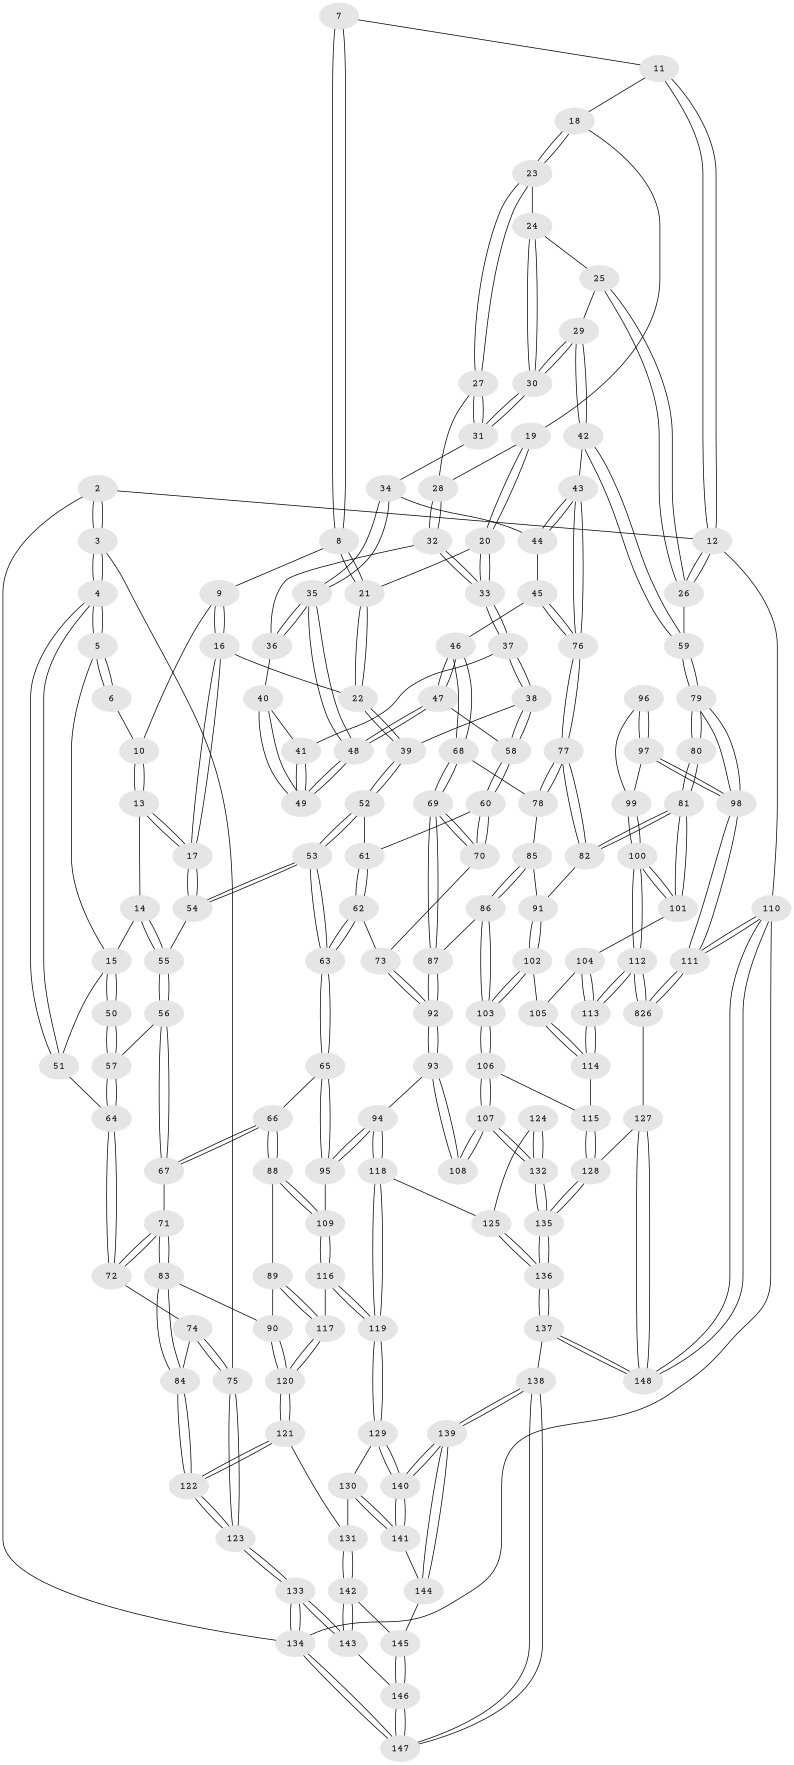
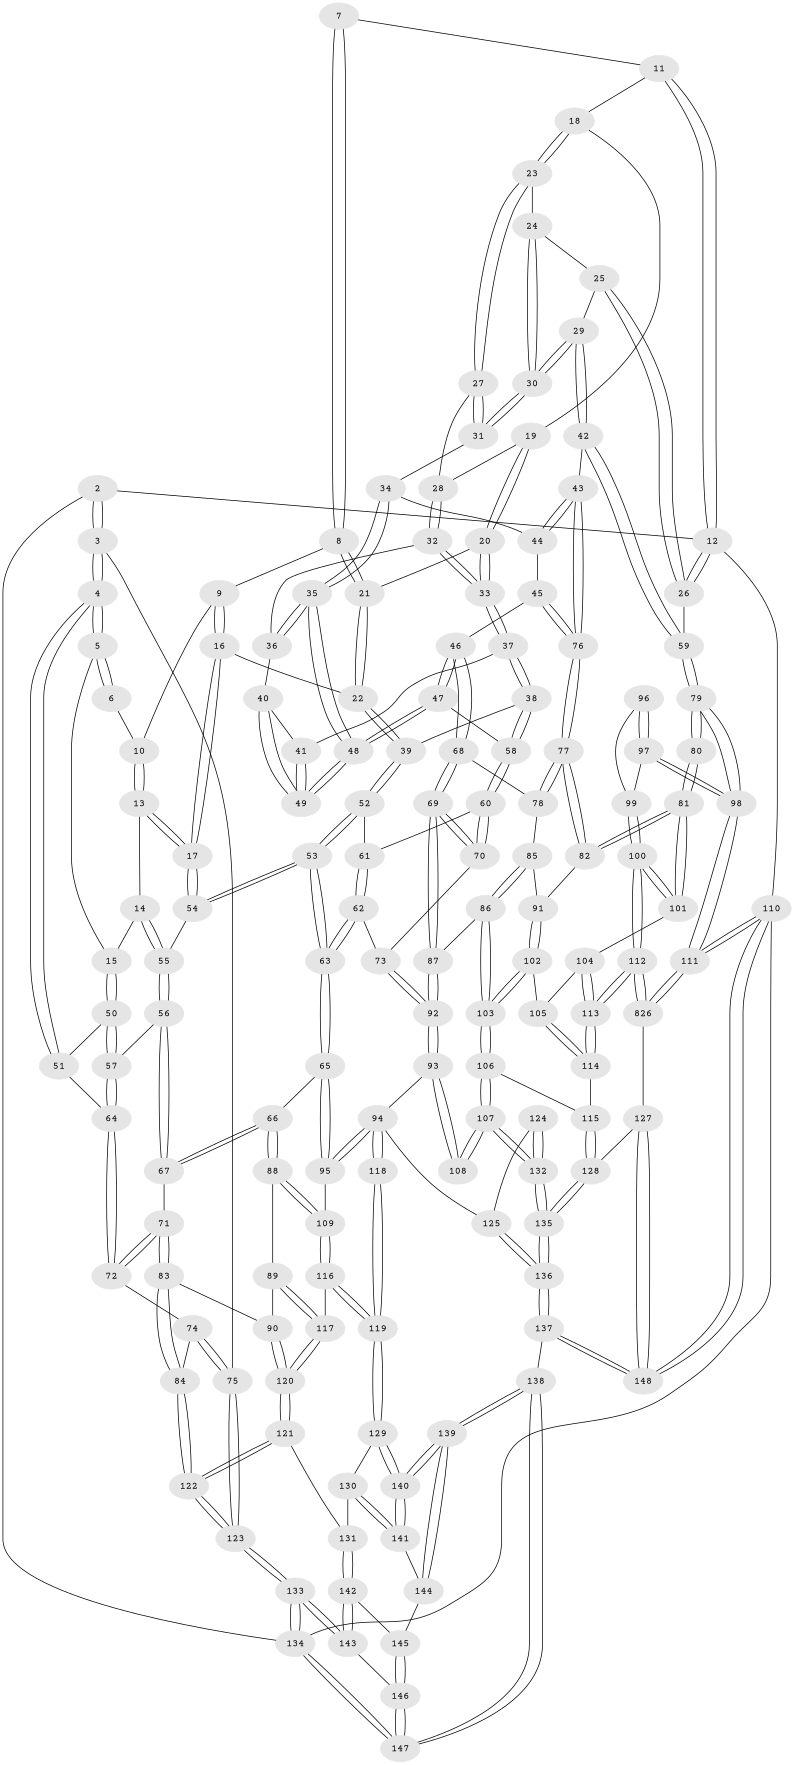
(80, 1011) -> (85, 1040)
(435, 1197) -> (426, 1179)
